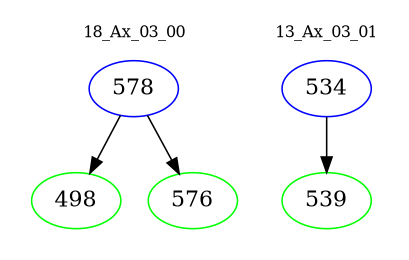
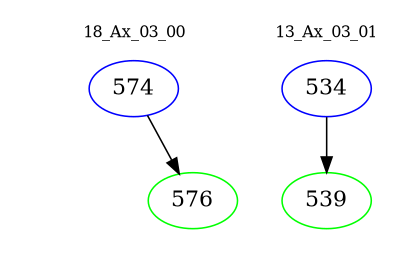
(134, 89) -> (134, 89)
(76, 201) -> none
